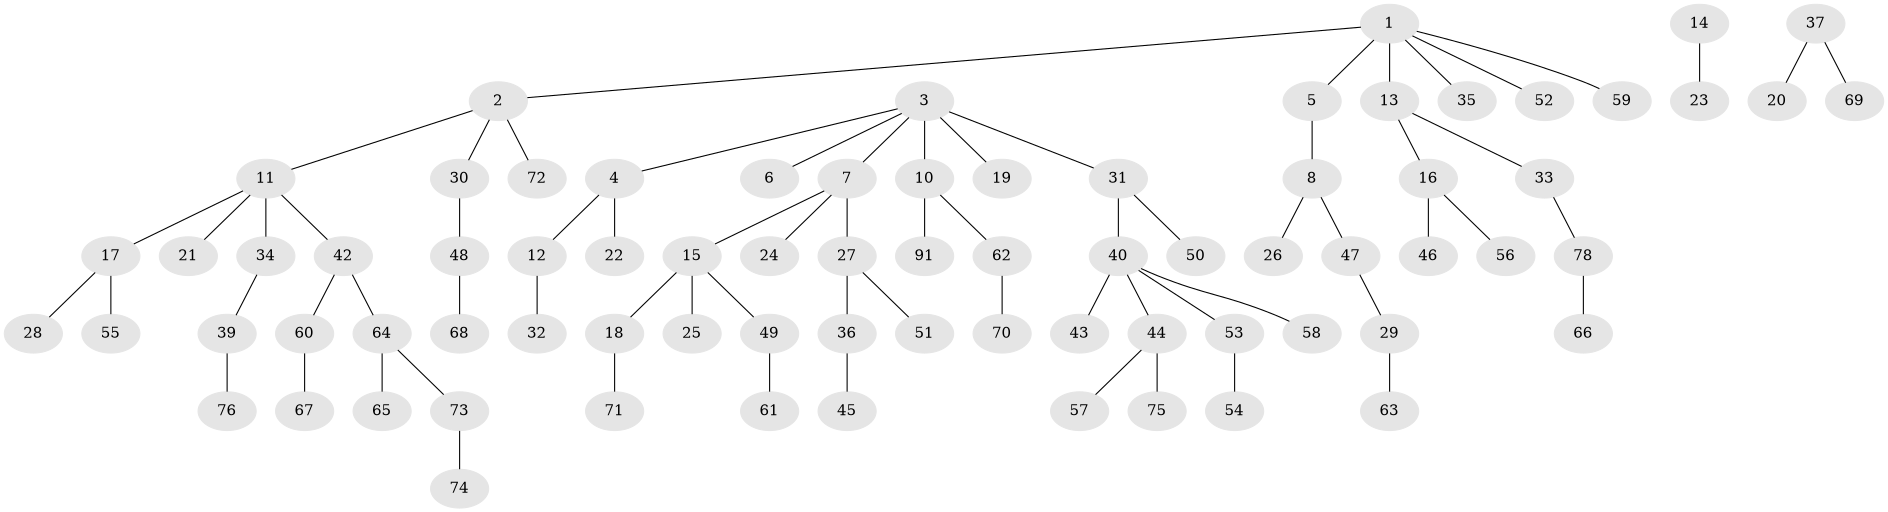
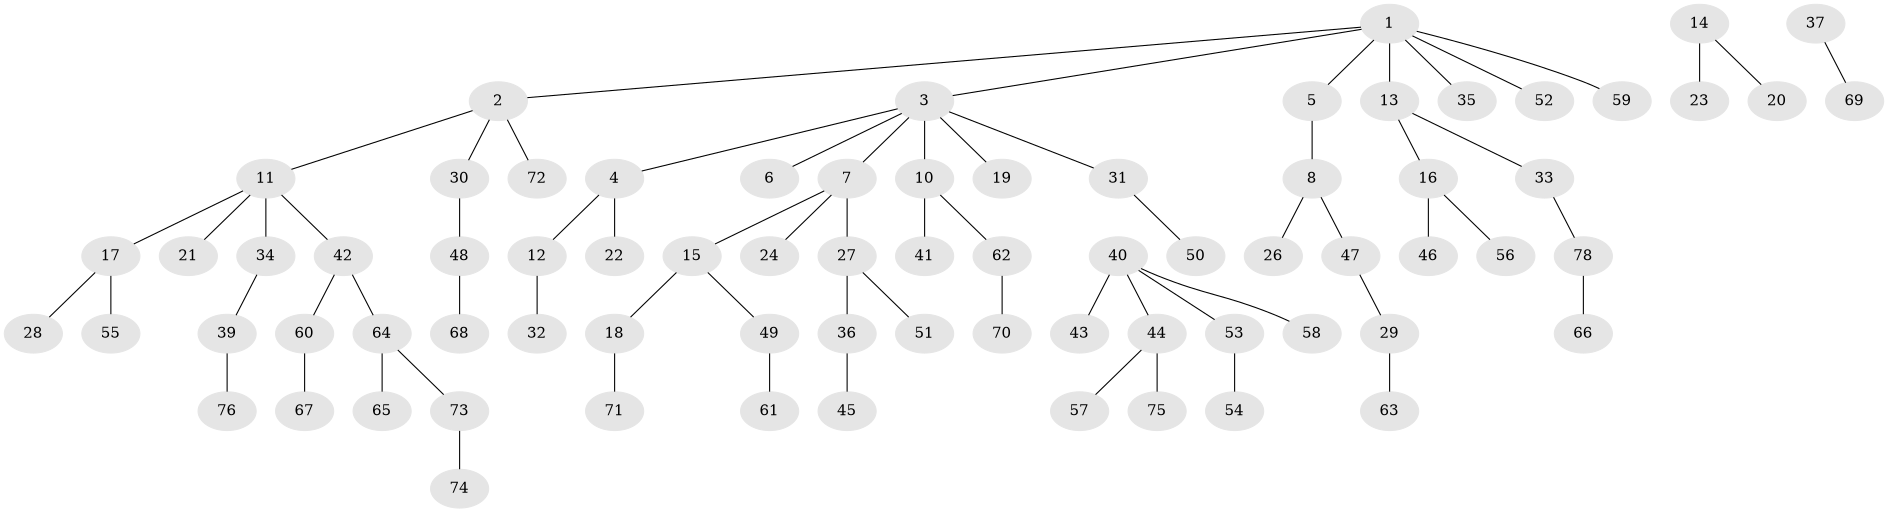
none -> (1157, 62)
(1796, 62) -> (1738, 62)
(1118, 218) -> none
(925, 256) -> (925, 256)
(692, 334) -> none
